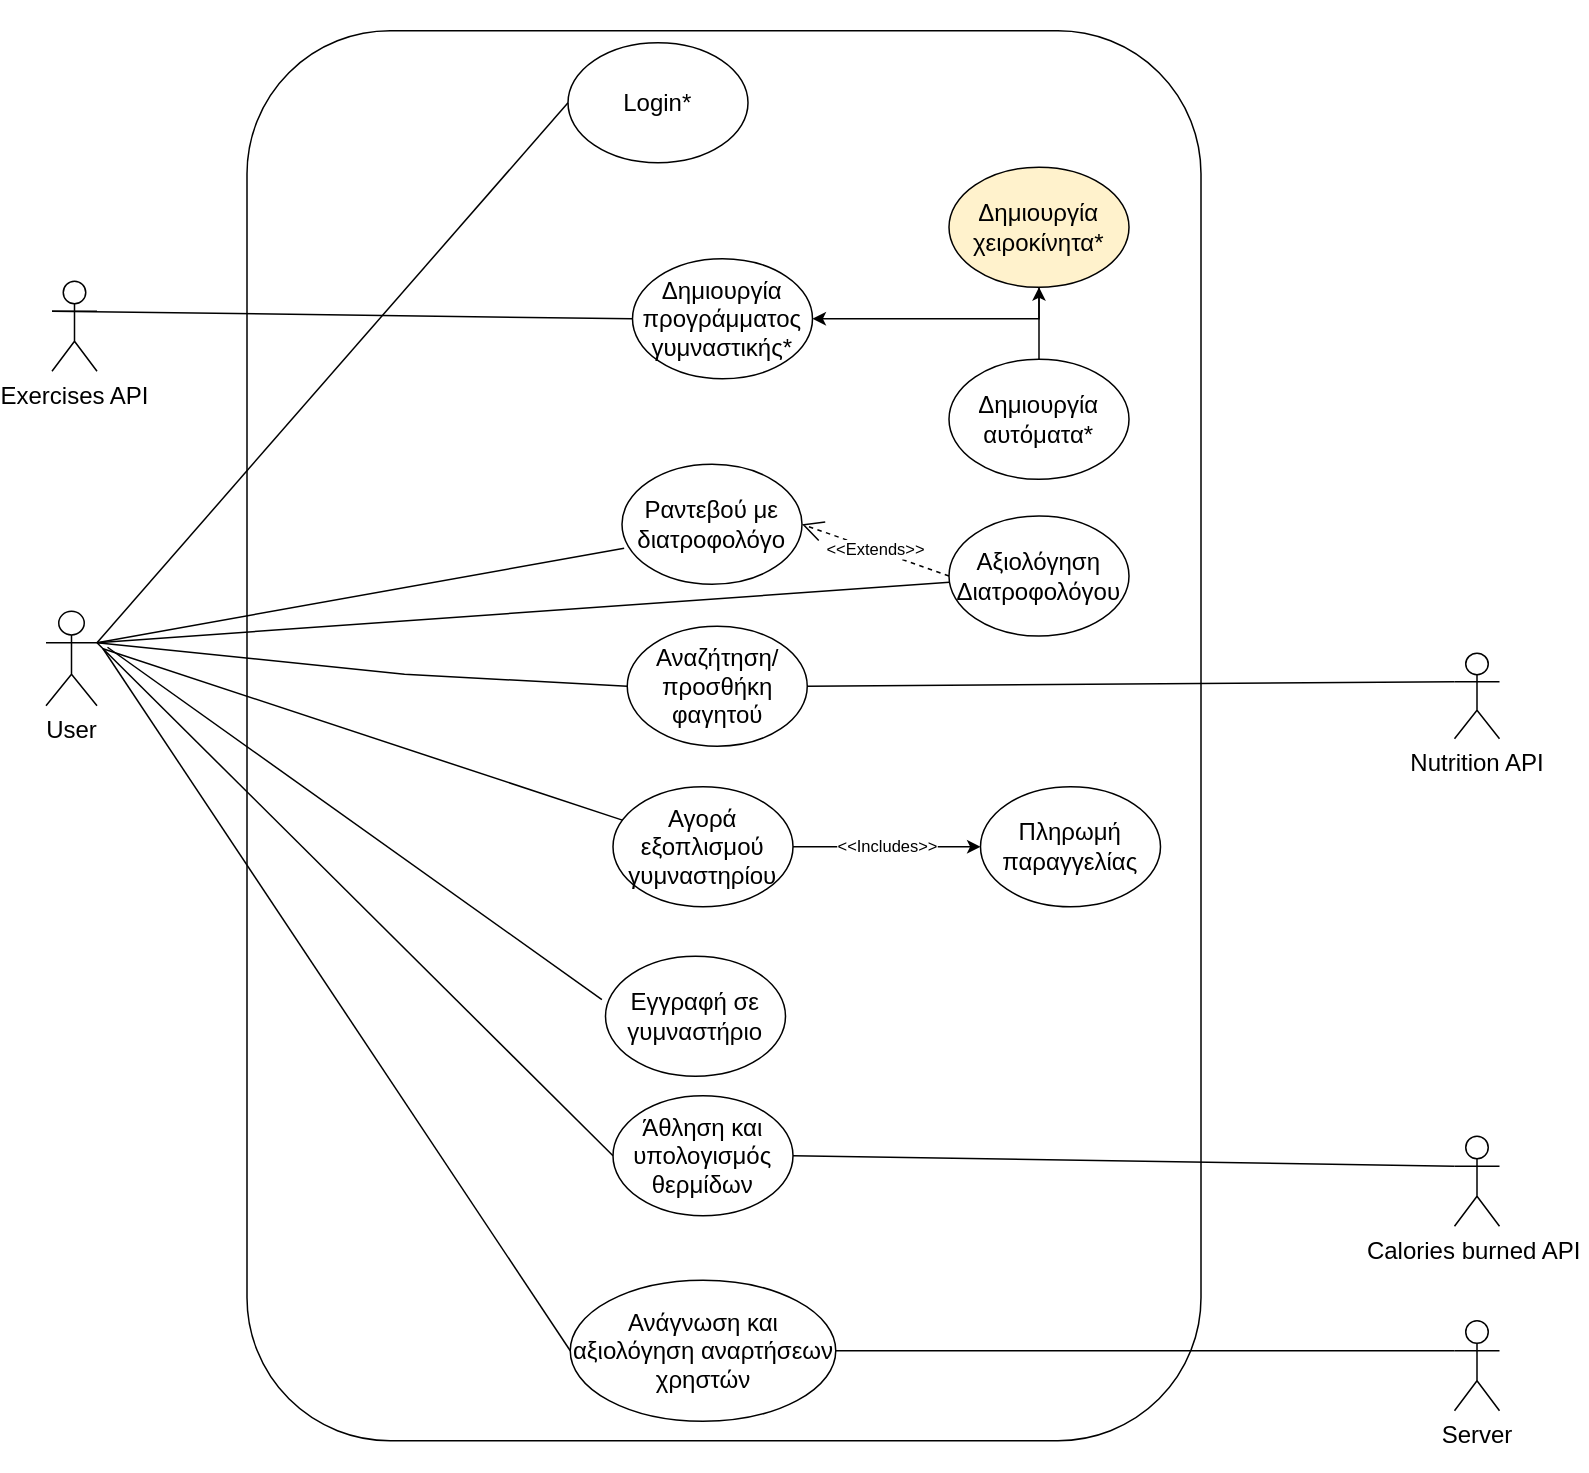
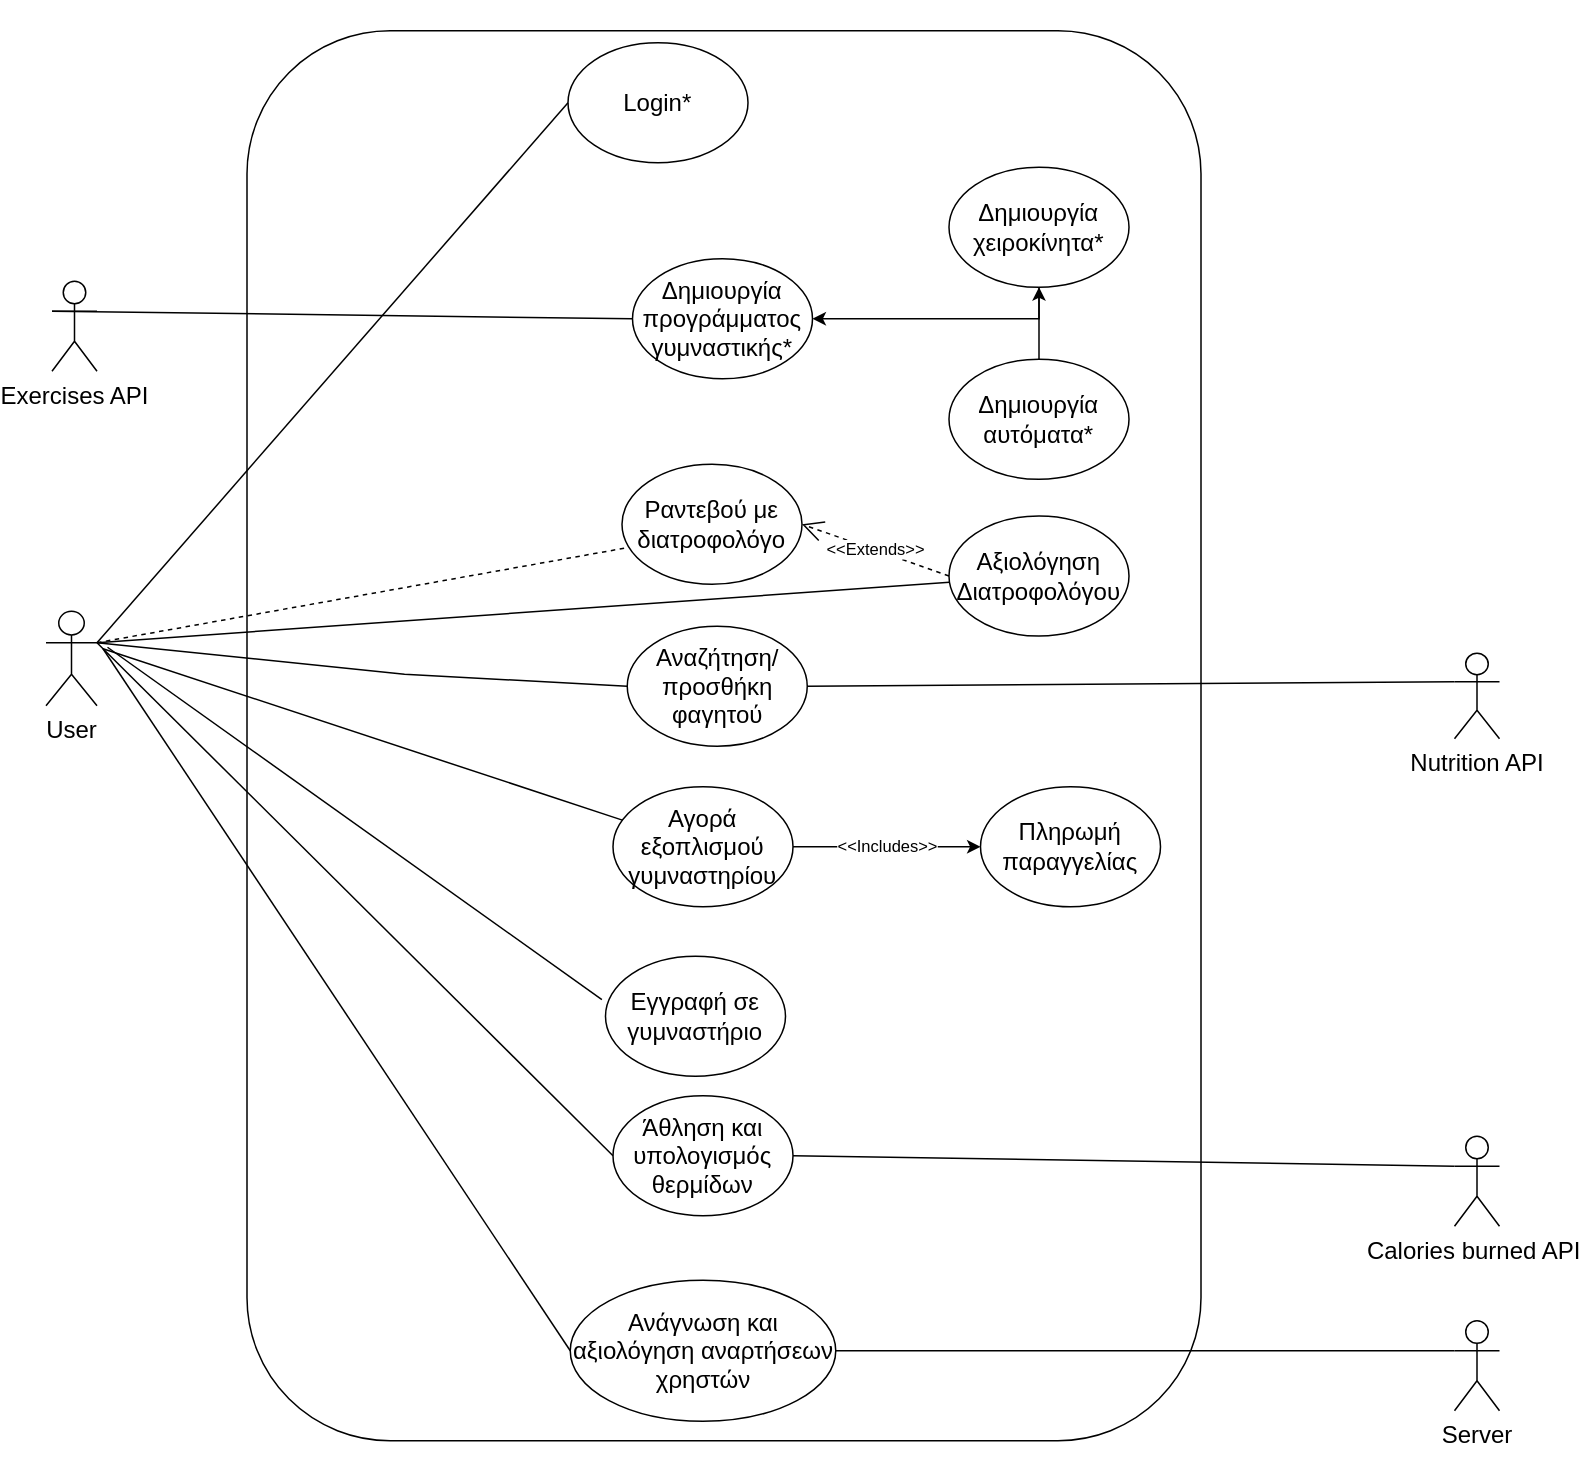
(1039, 227) -> (1039, 227)
(368, 594) -> (368, 594)
